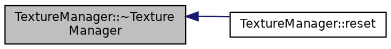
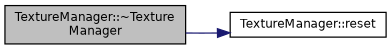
(214, 16) -> (202, 33)
